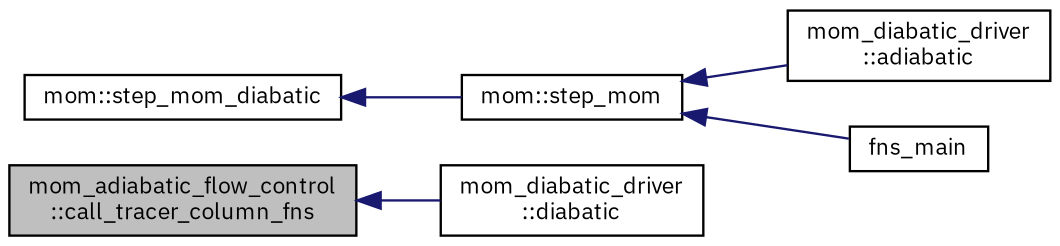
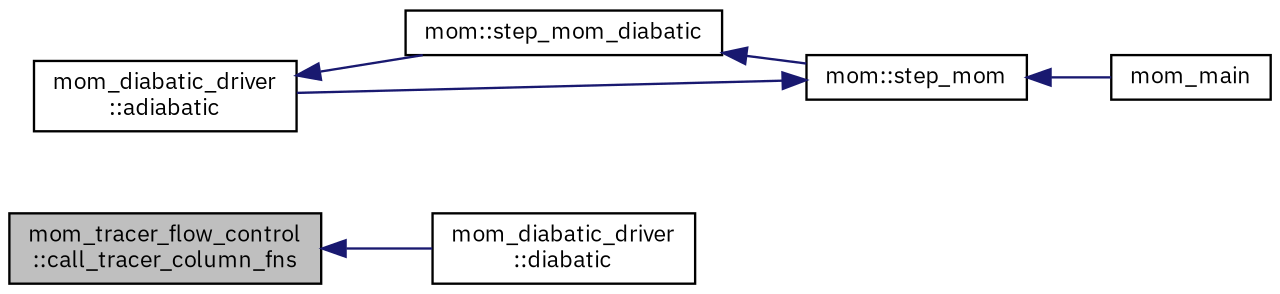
none -> (372, 63)
(919, 149) -> (1191, 77)
(183, 200) -> (165, 249)
